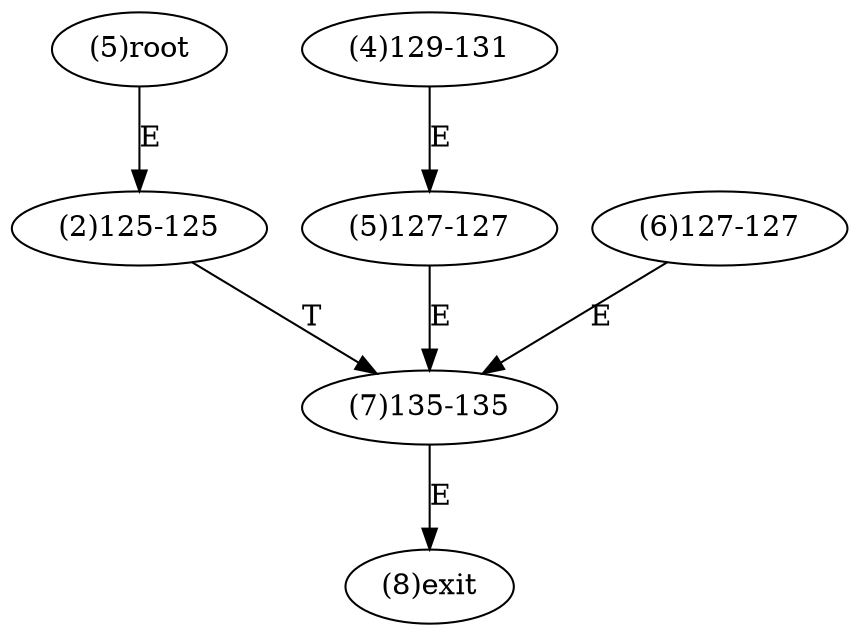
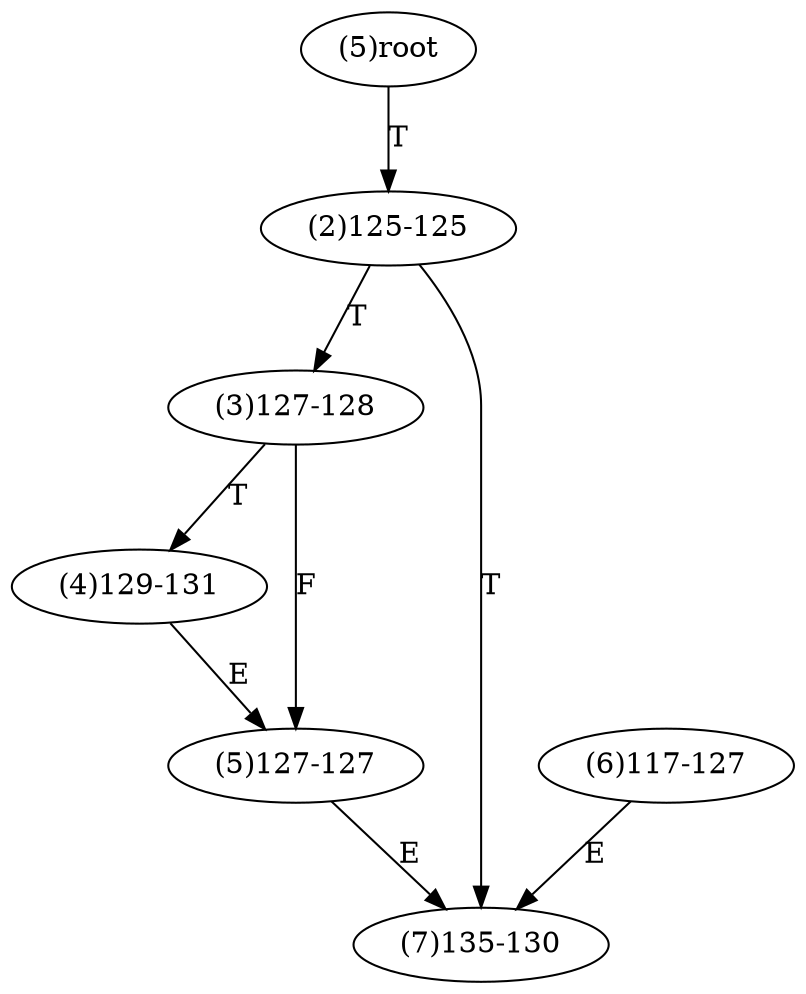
(151, 139) -> (399, 139)
(720, 228) -> (666, 766)
none -> (296, 408)
(430, 408) -> (481, 945)
(430, 587) -> none
